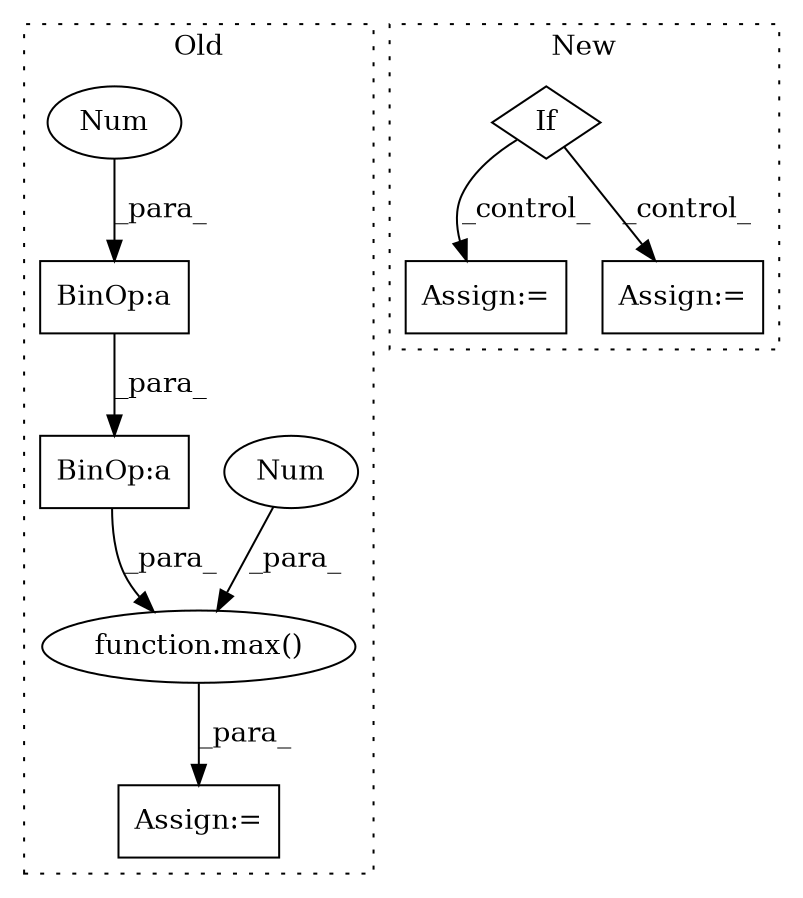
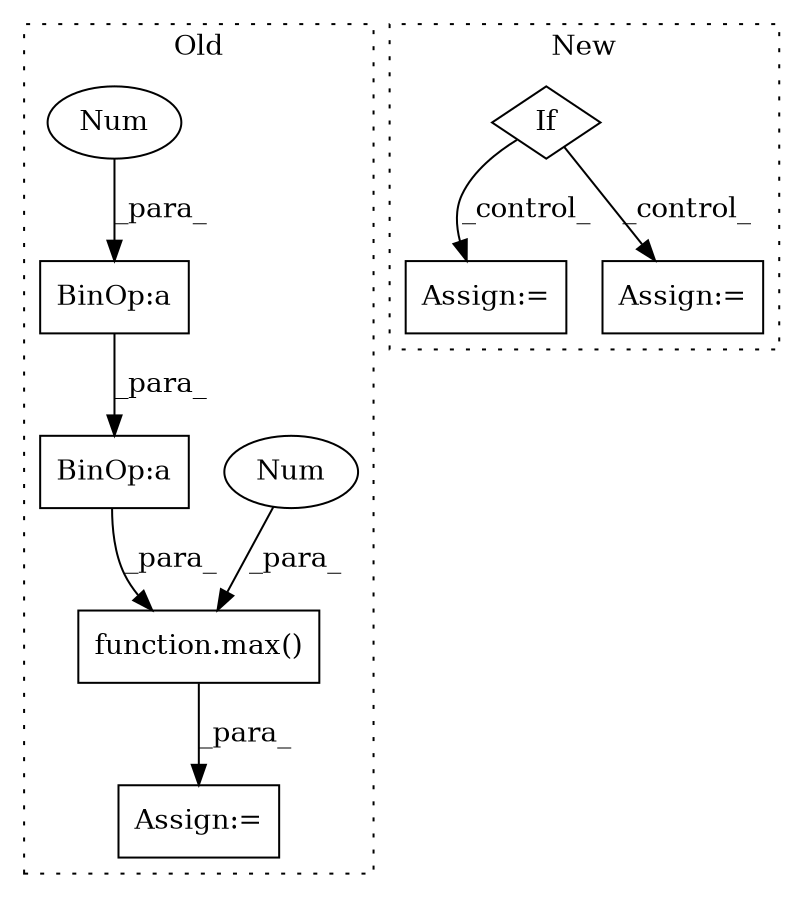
(199, 647) -> (199, 647)
